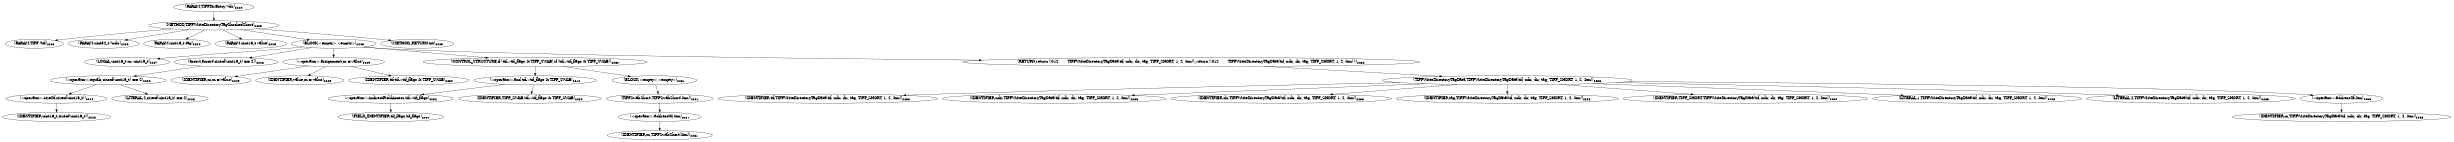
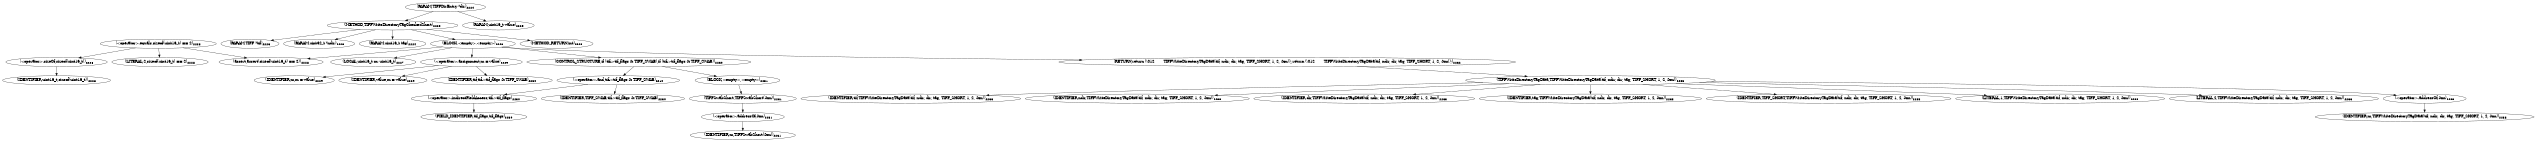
(231, 34) -> (471, 16)
(169, 71) -> (214, 53)
